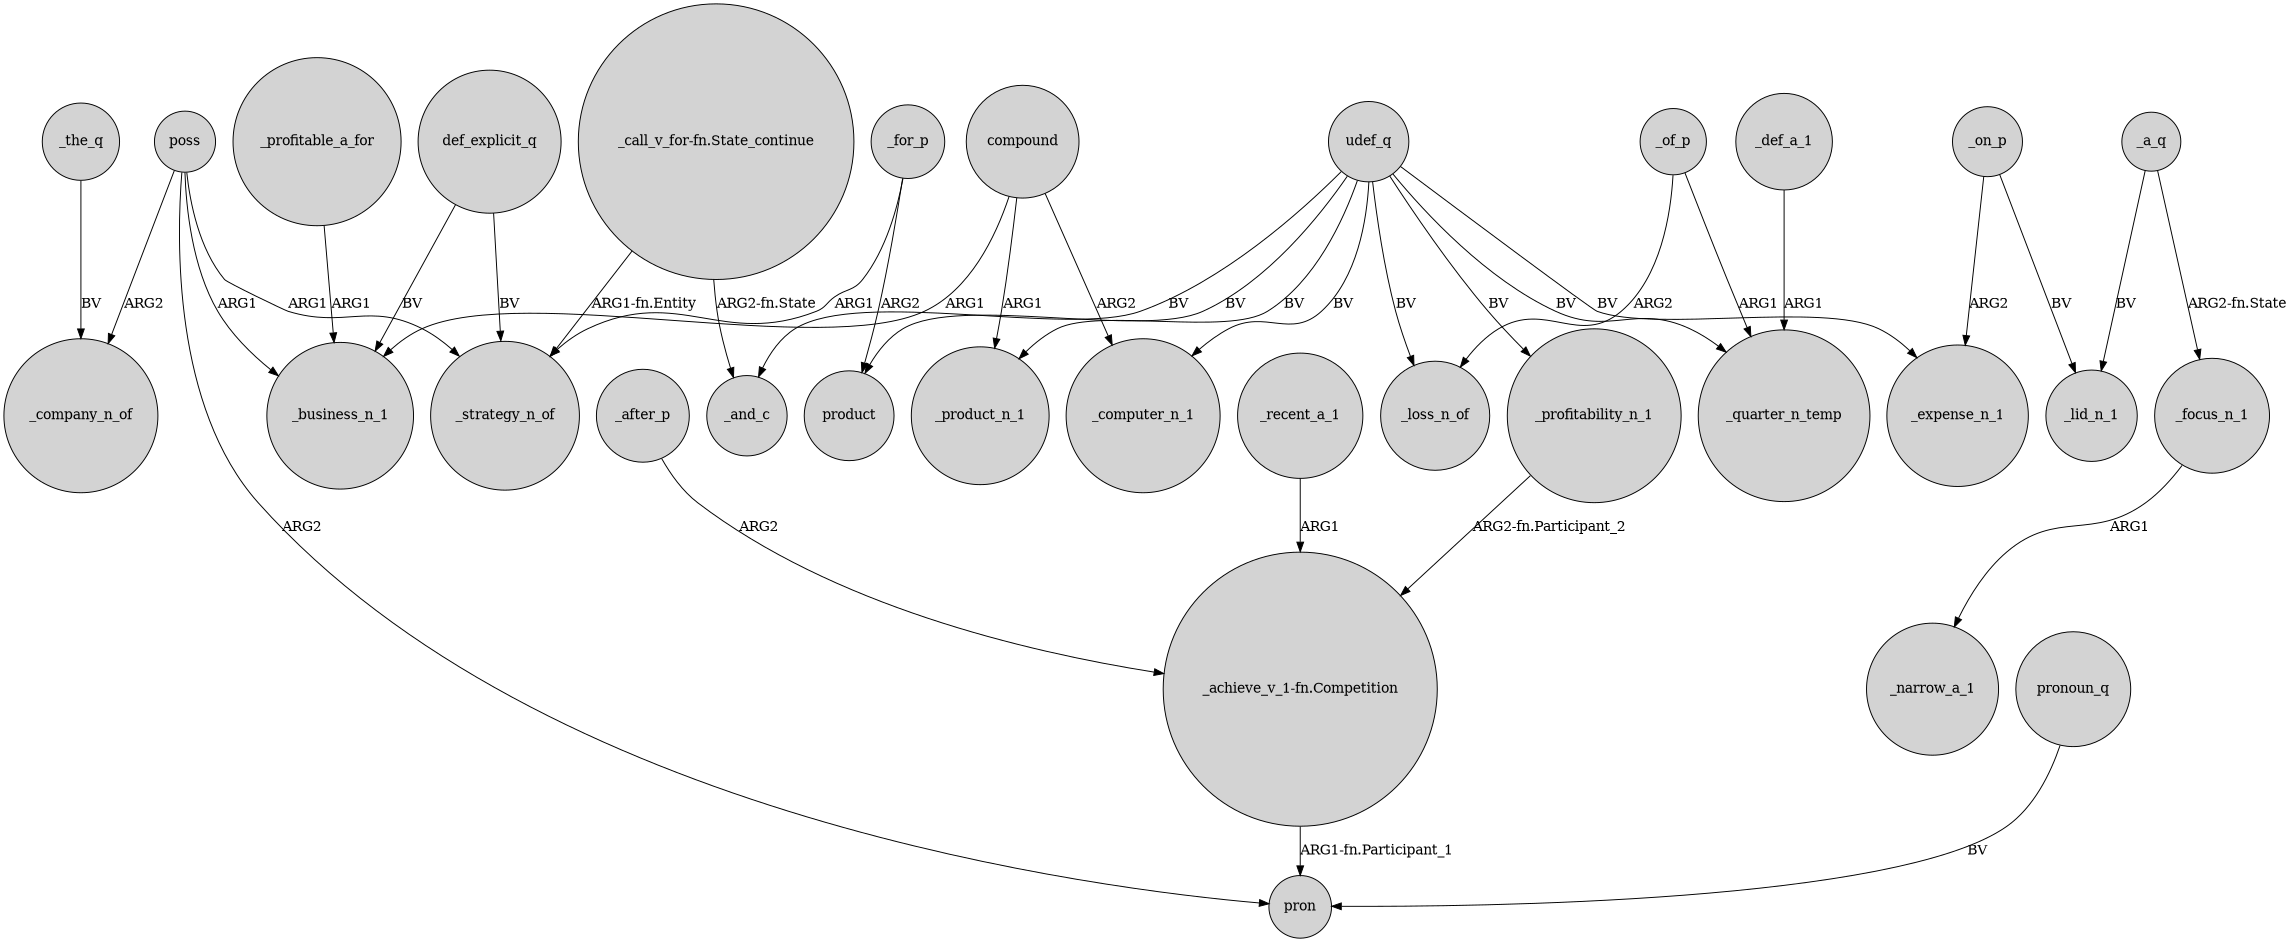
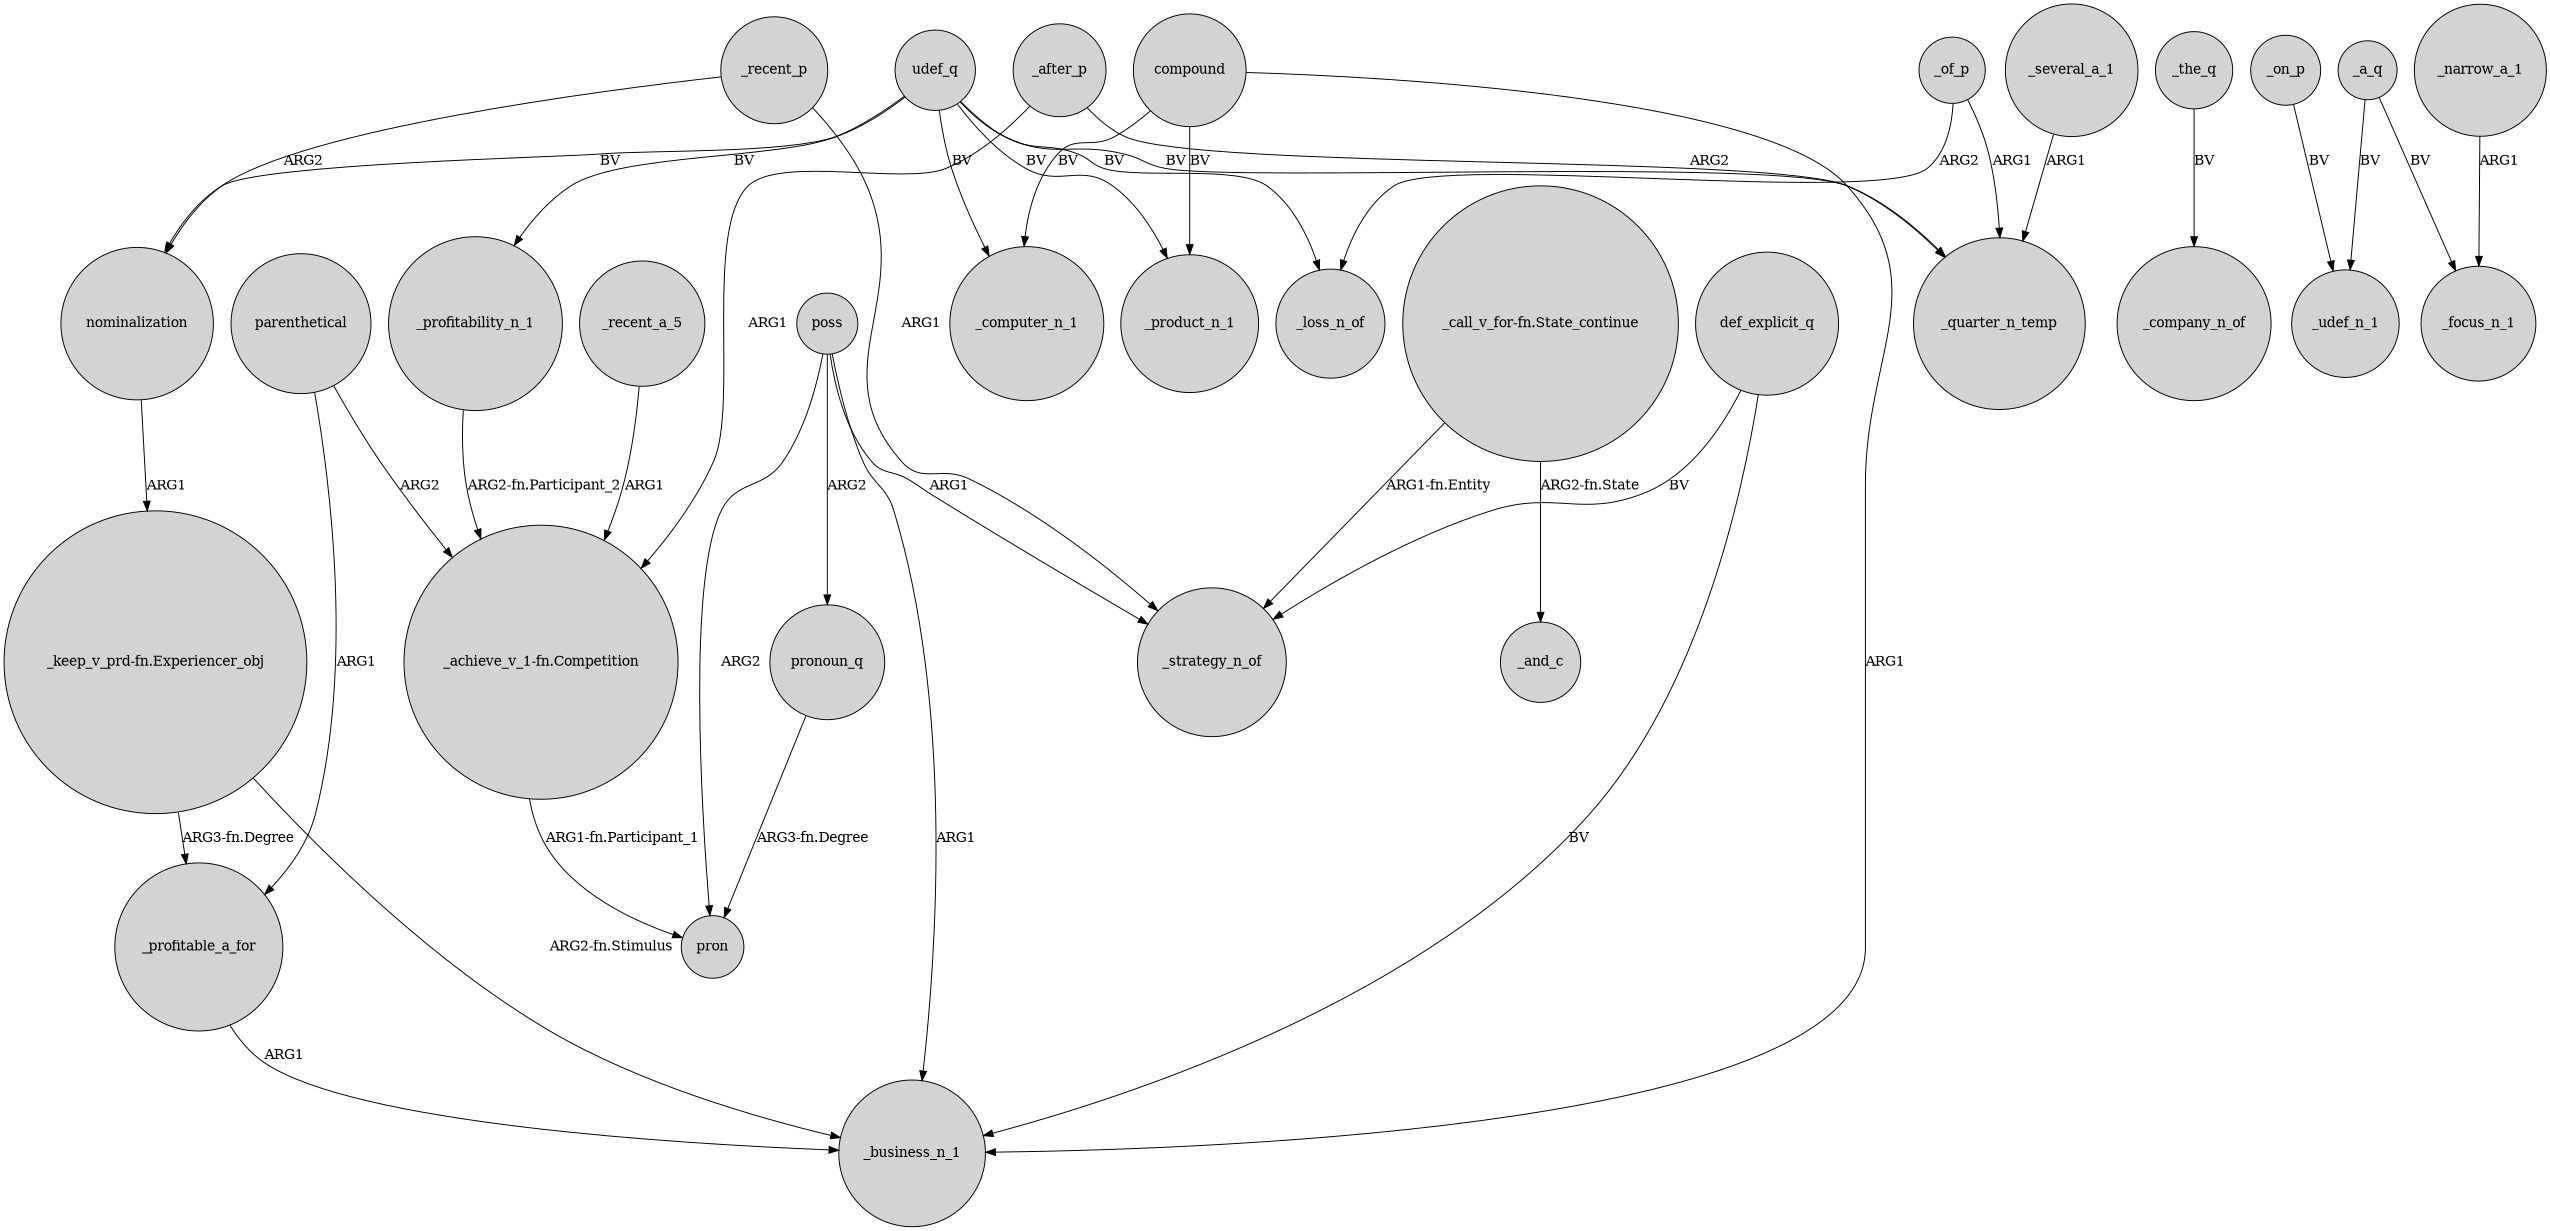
(908, 142) -> (774, 70)
(1784, 142) -> (2072, 70)
none -> (1518, 163)
(143, 252) -> (827, 475)
(1023, 304) -> (1200, 161)
(1117, 304) -> (1068, 161)
(2238, 304) -> (2420, 161)
(1128, 314) -> none
none -> (301, 324)
(849, 416) -> (137, 324)
(1300, 416) -> (642, 324)
(1958, 416) -> none
(2092, 416) -> (2345, 324)
(759, 527) -> (768, 324)
(2061, 528) -> (2479, 196)
none -> (155, 662)
(1977, 851) -> (813, 838)
